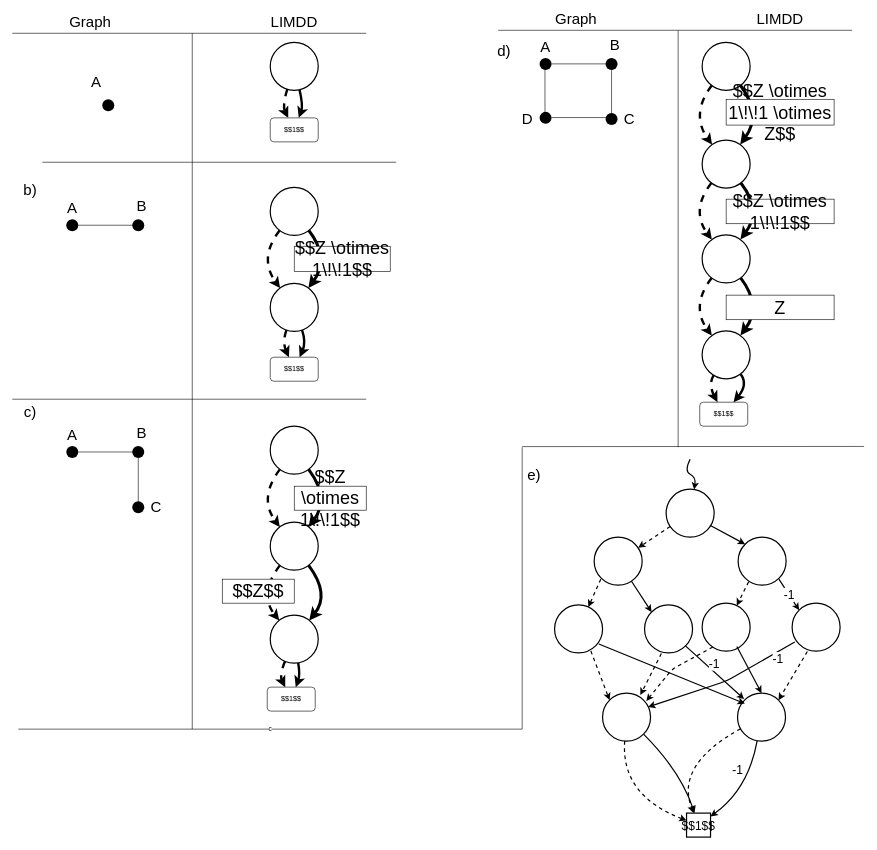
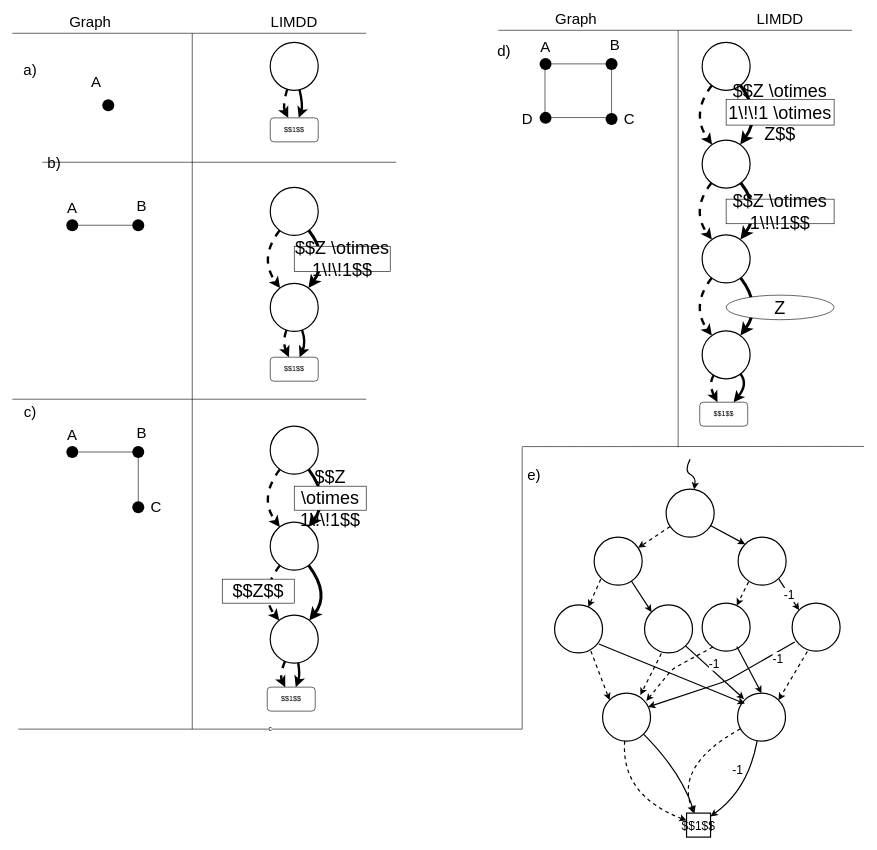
none -> (30, 69)
(30, 189) -> (54, 162)
(780, 308) -> (780, 308)
